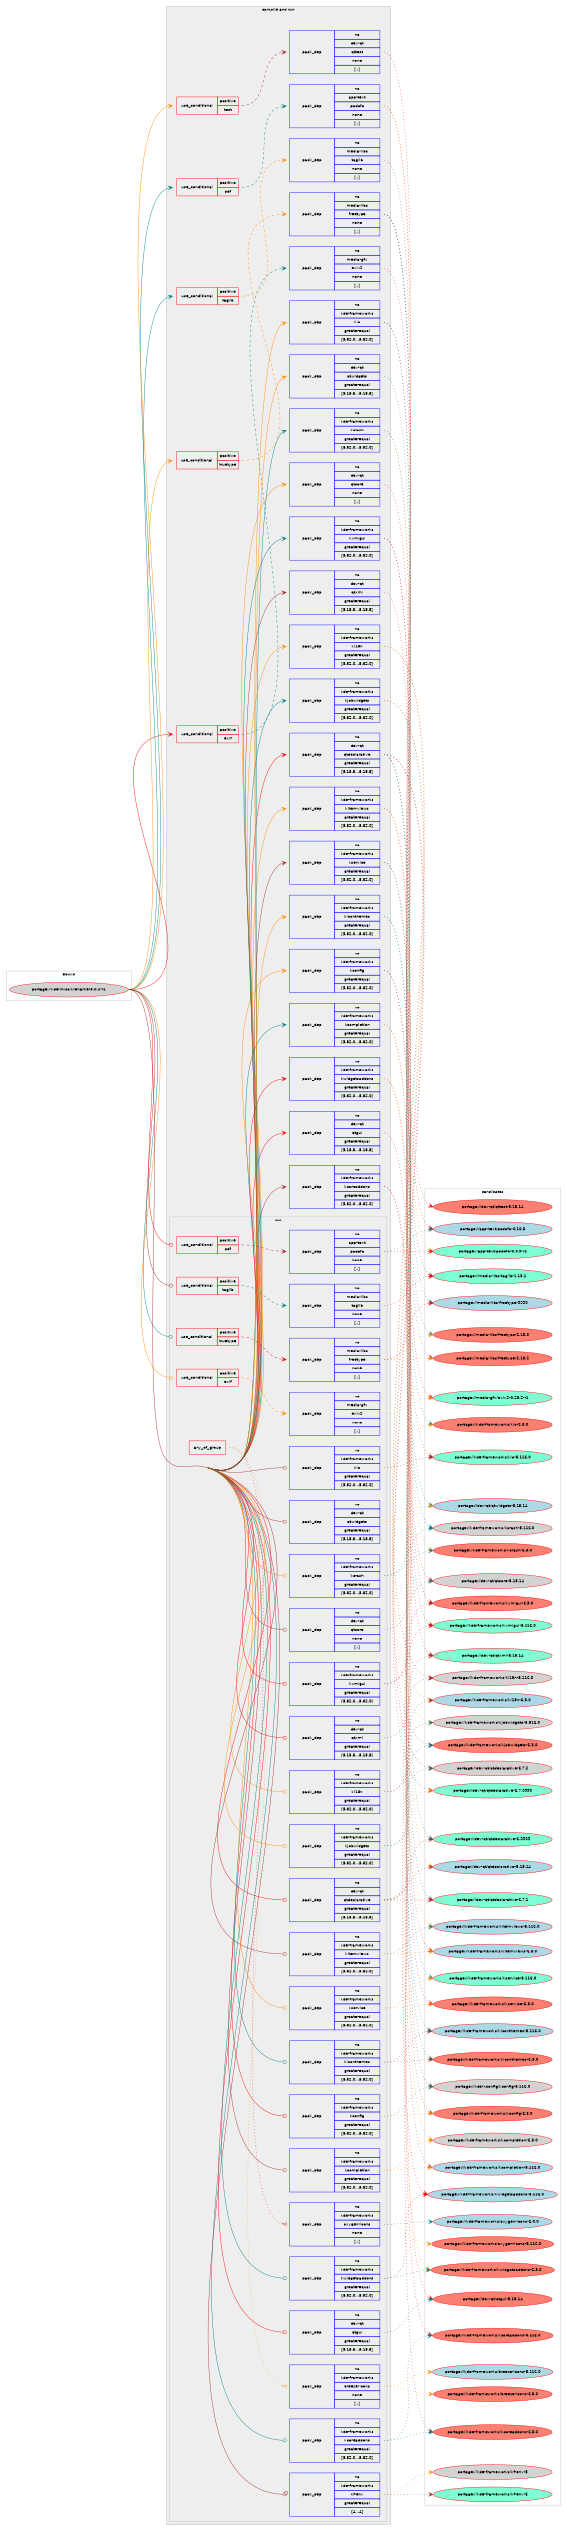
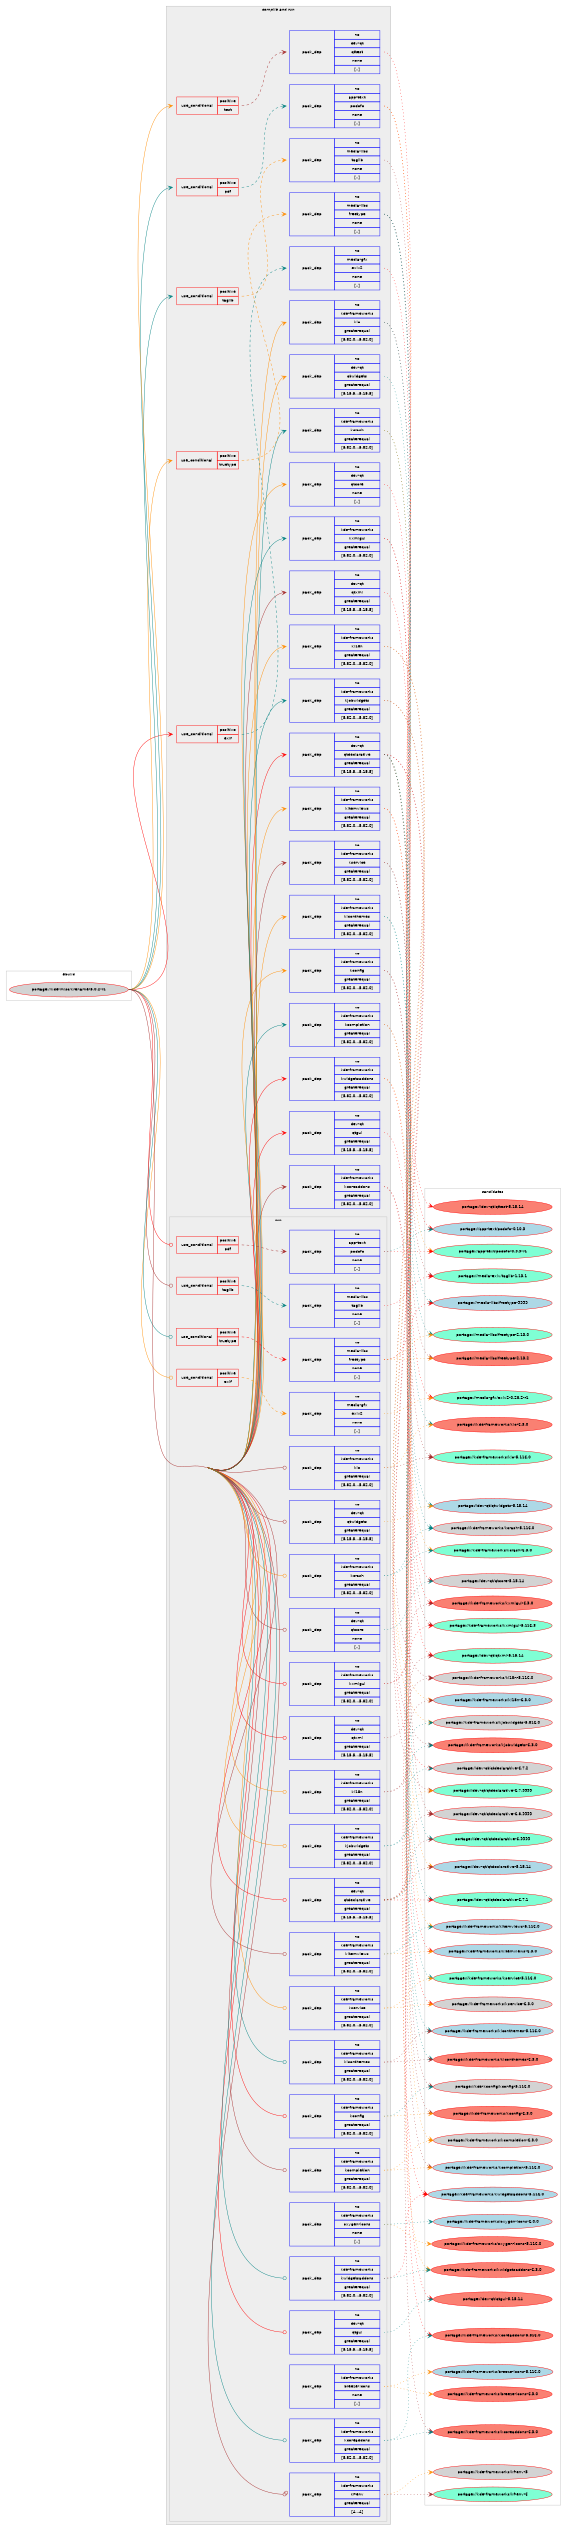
(493, 1276) -> (493, 1276)
(493, 1335) -> (493, 1335)
(207, 1447) -> none
(493, 1551) -> (493, 1551)
(493, 1626) -> (493, 1626)
none -> (493, 1814)
(493, 2004) -> (493, 2004)
(493, 2336) -> (493, 2336)
